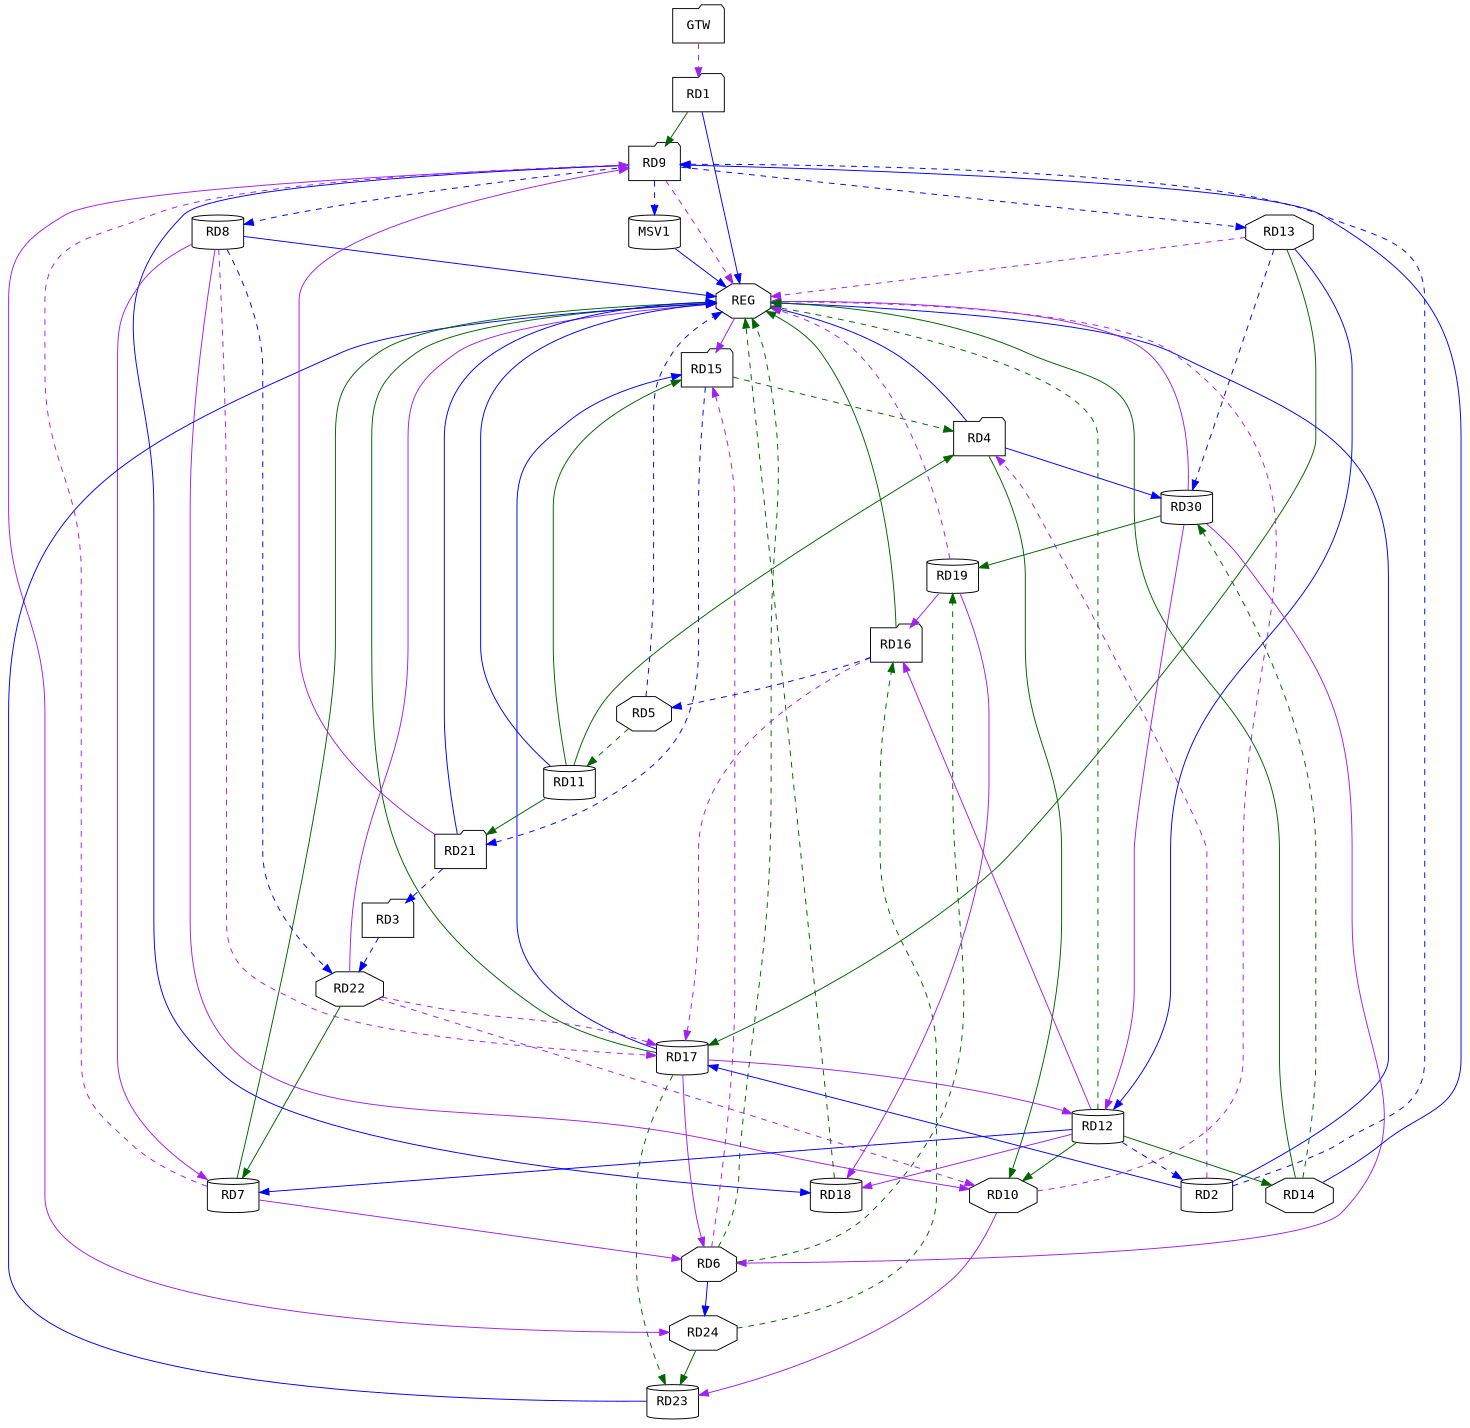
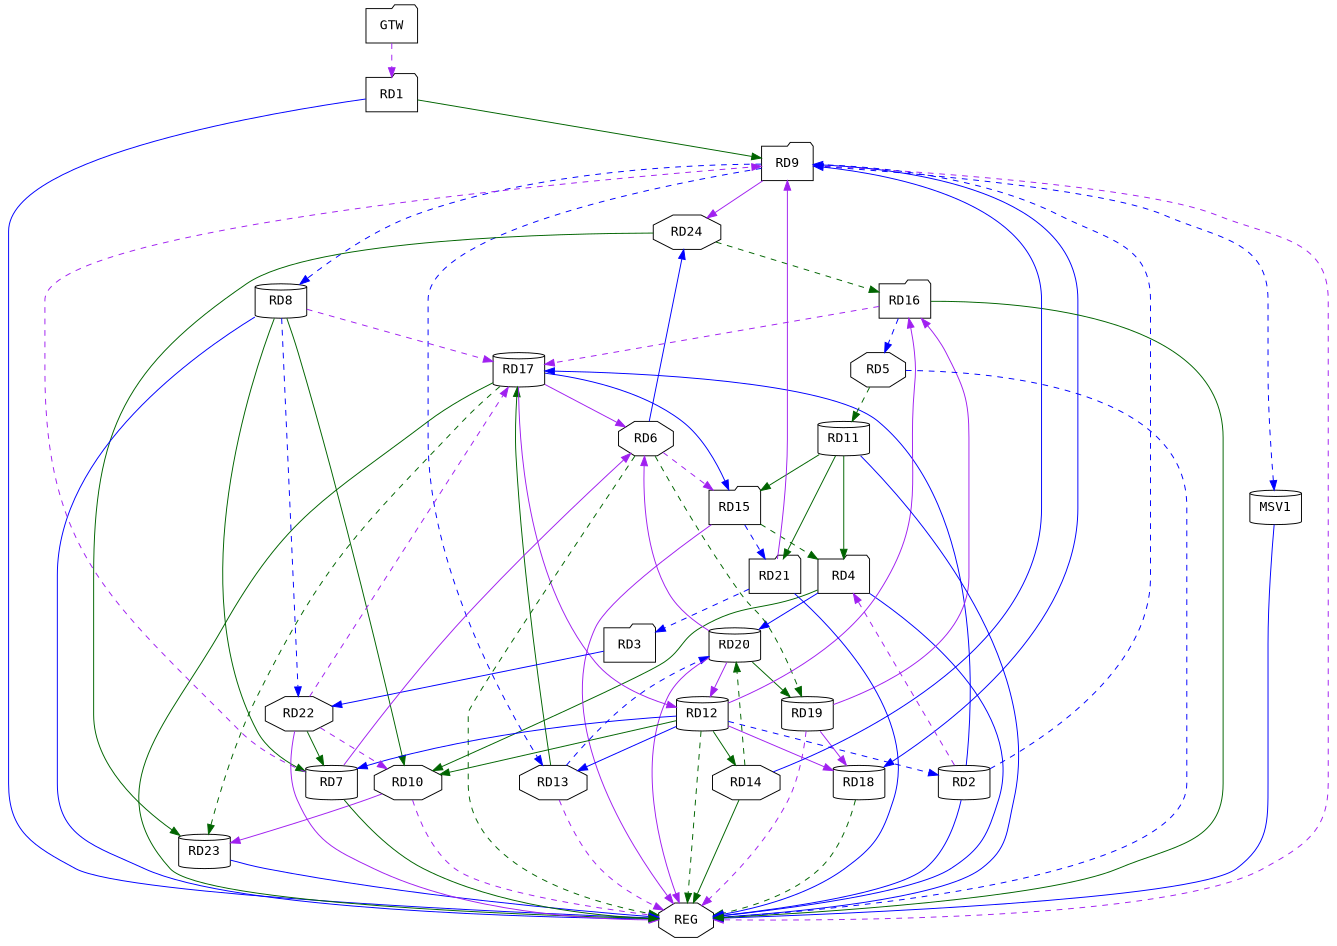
(728, 331) -> (583, 693)
(1187, 507) -> (735, 645)
(1243, 668) -> (631, 747)
(118, 709) -> (223, 551)
(371, 950) -> (473, 678)
(216, 1022) -> (349, 536)
